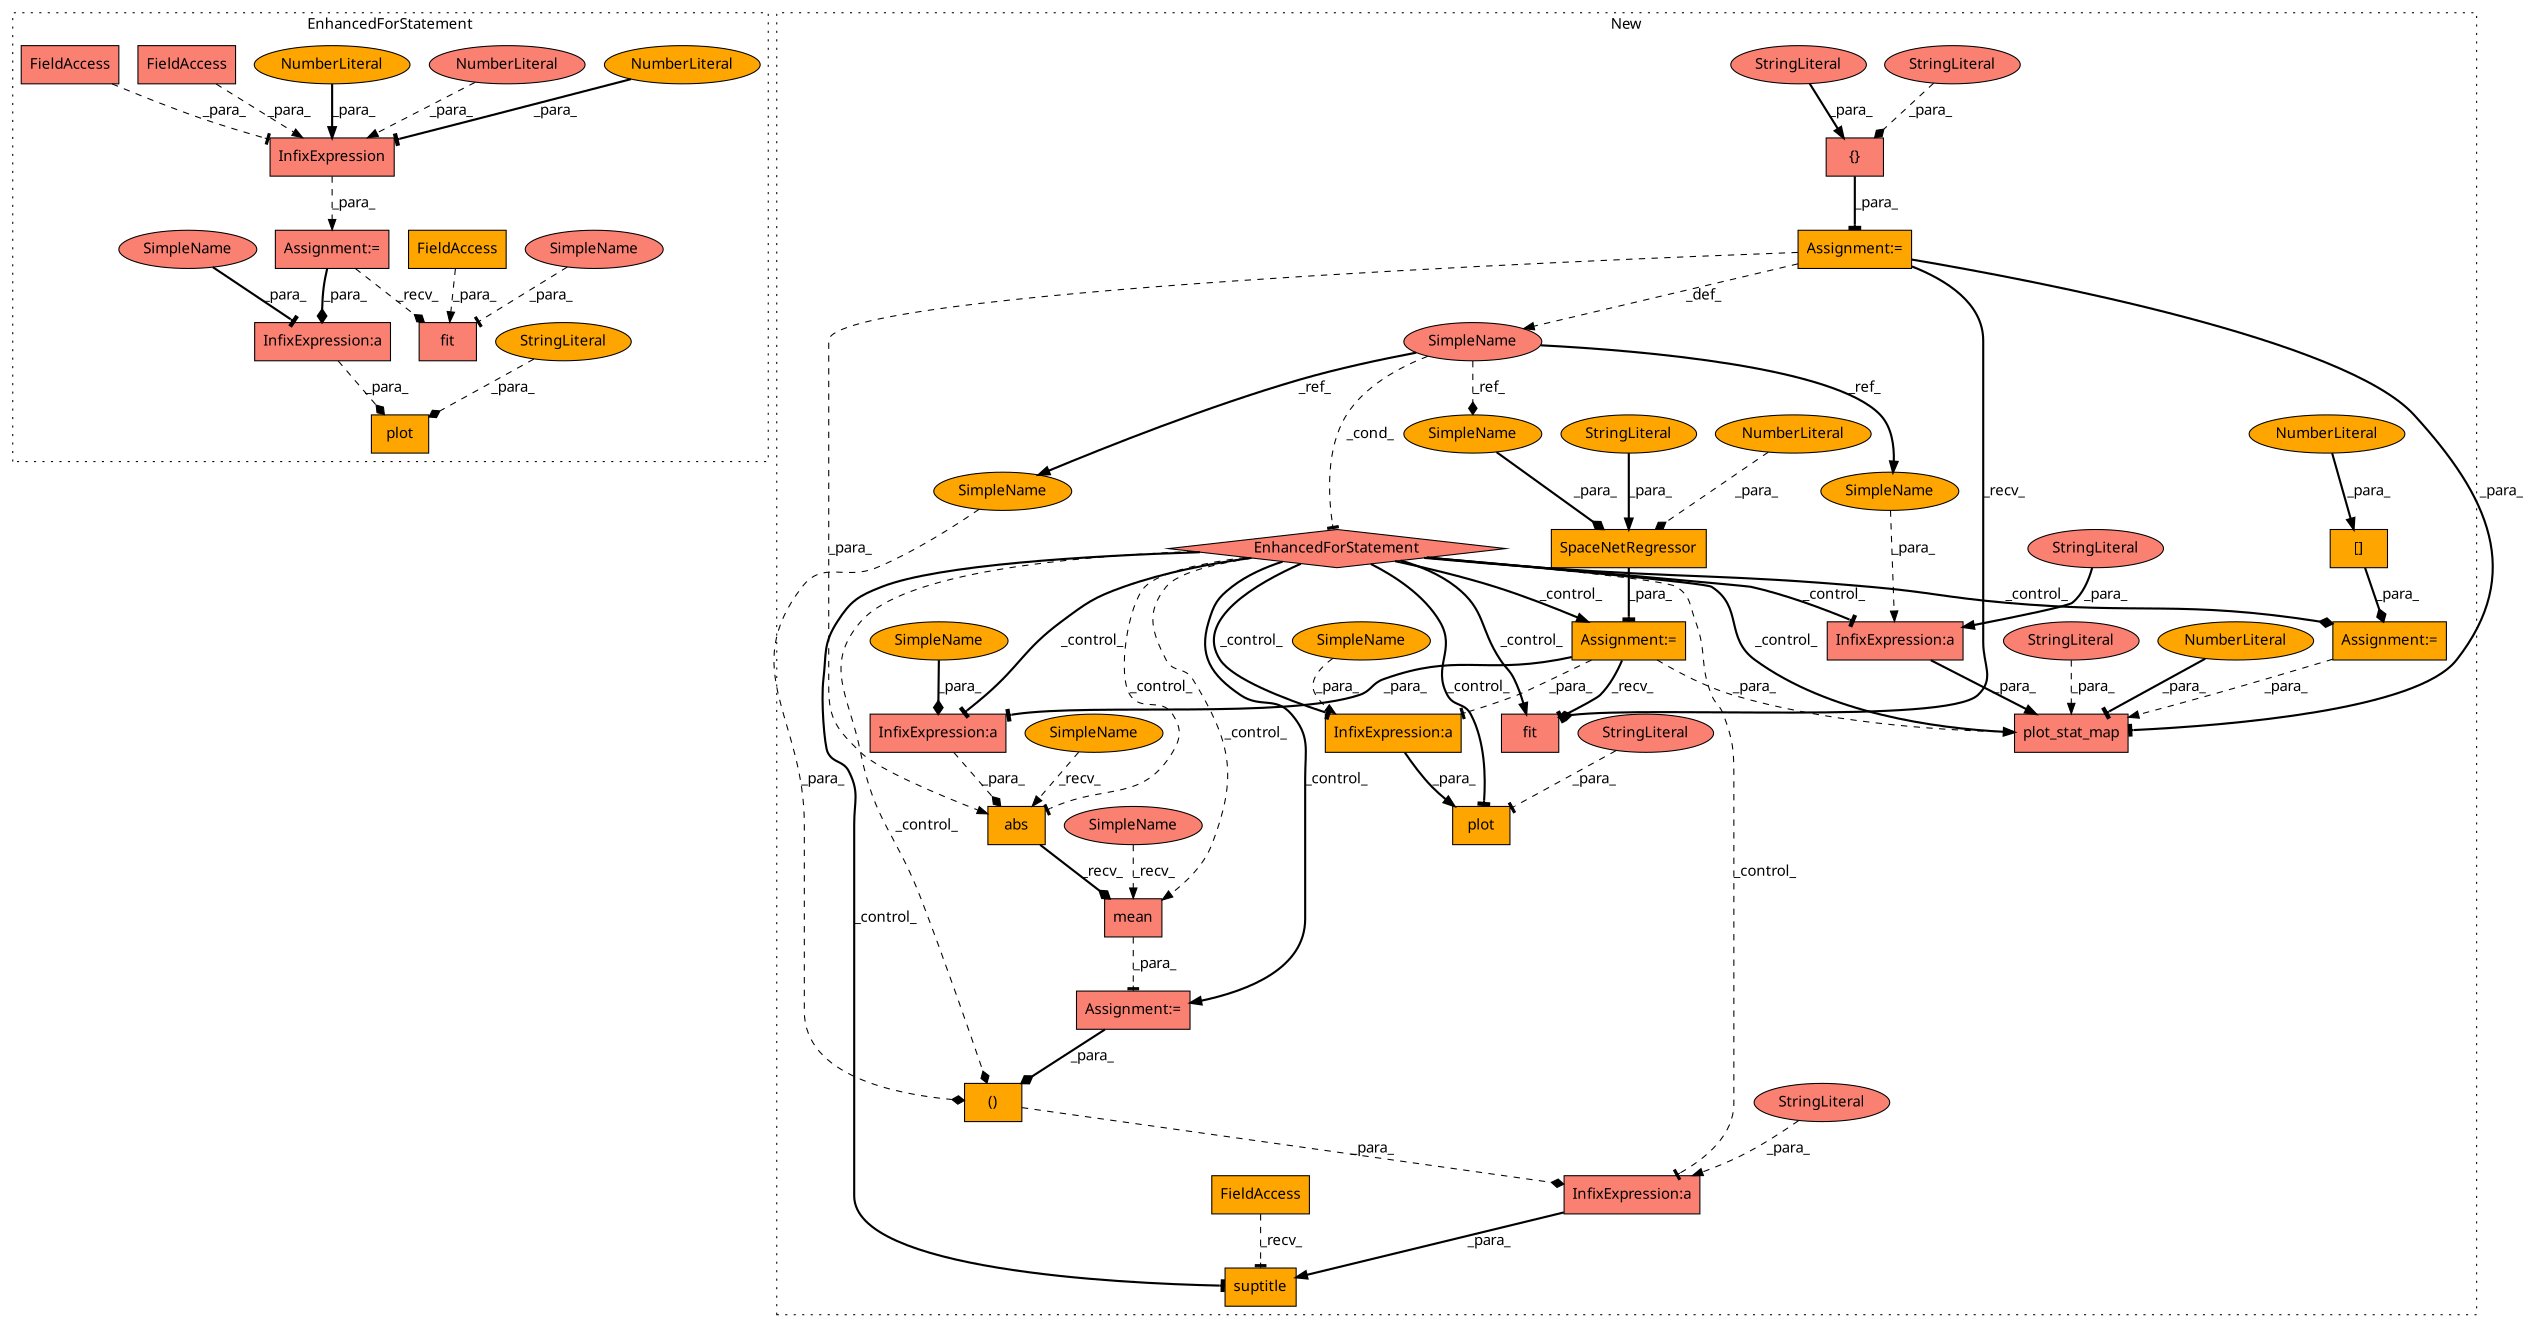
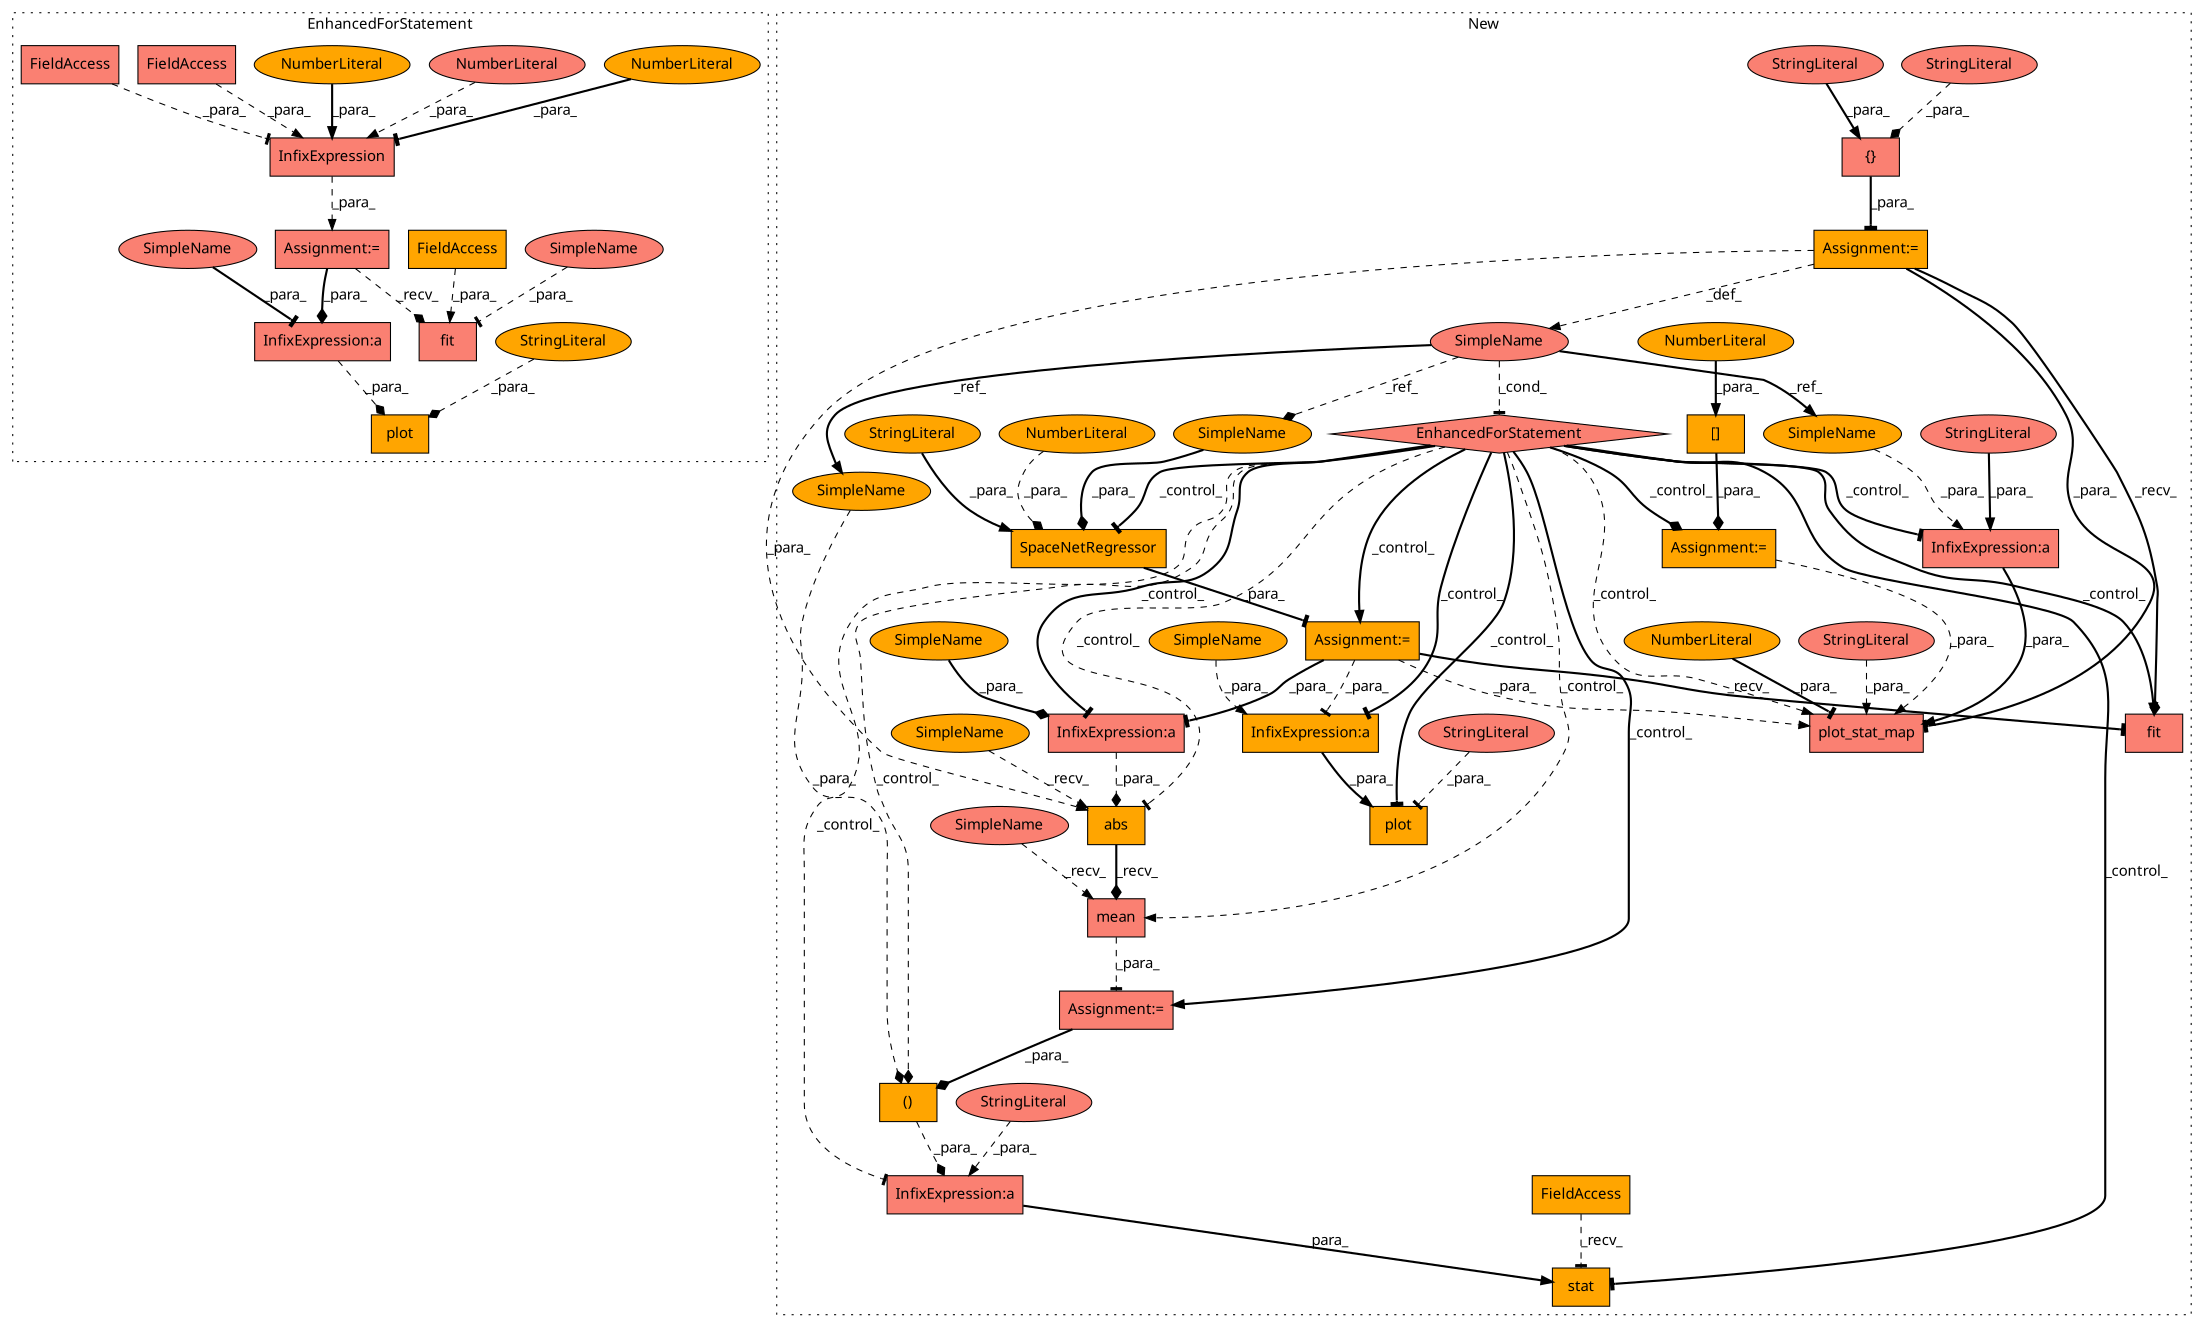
none -> (1229, 465)
(1731, 611) -> (1603, 642)
(1261, 1287) -> (1581, 1287)
